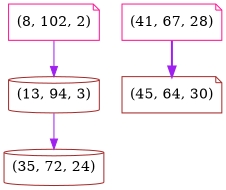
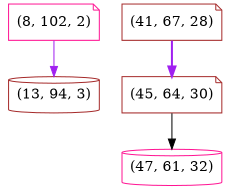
(172, 22) -> (172, 22)
(54, 167) -> none
none -> (172, 167)
